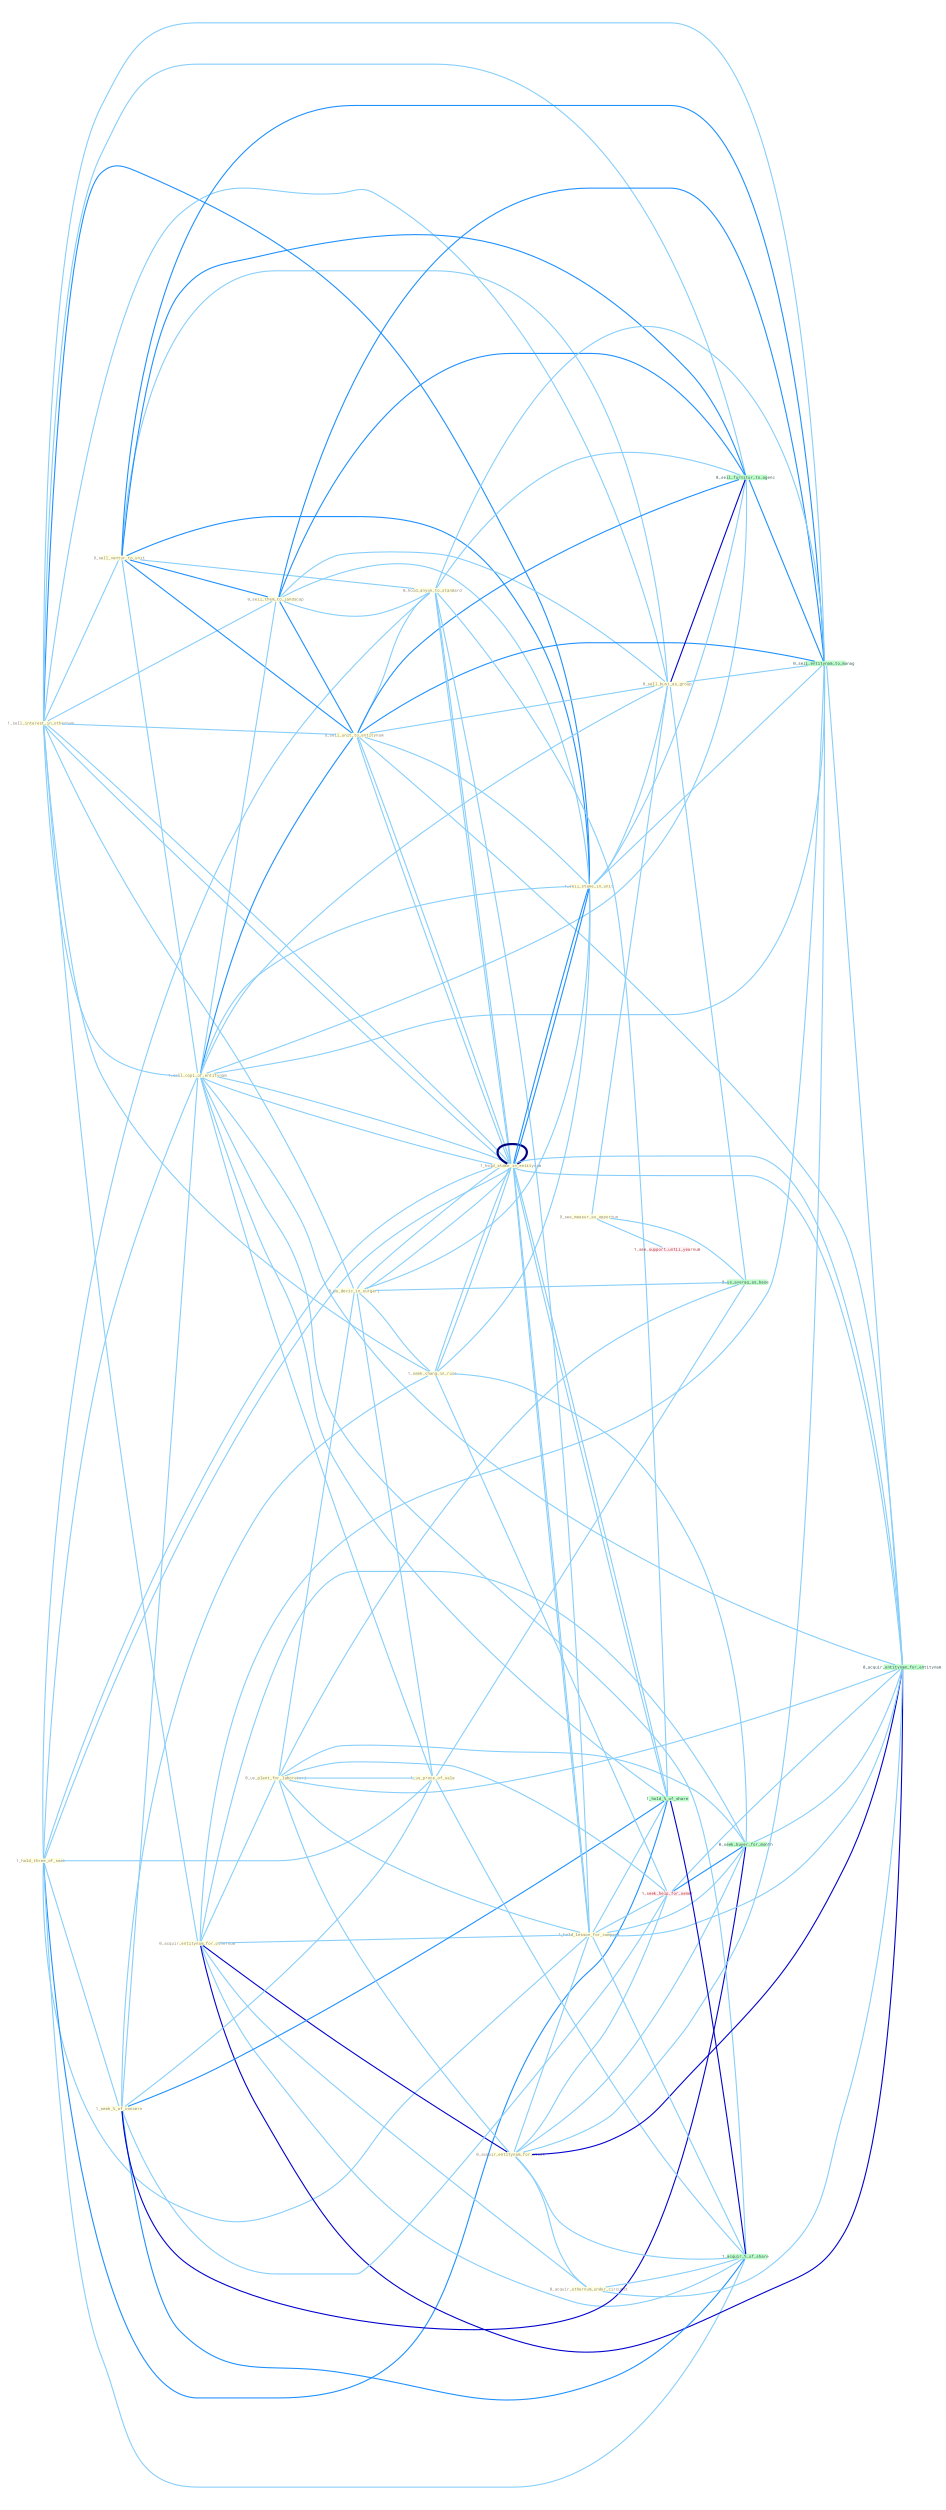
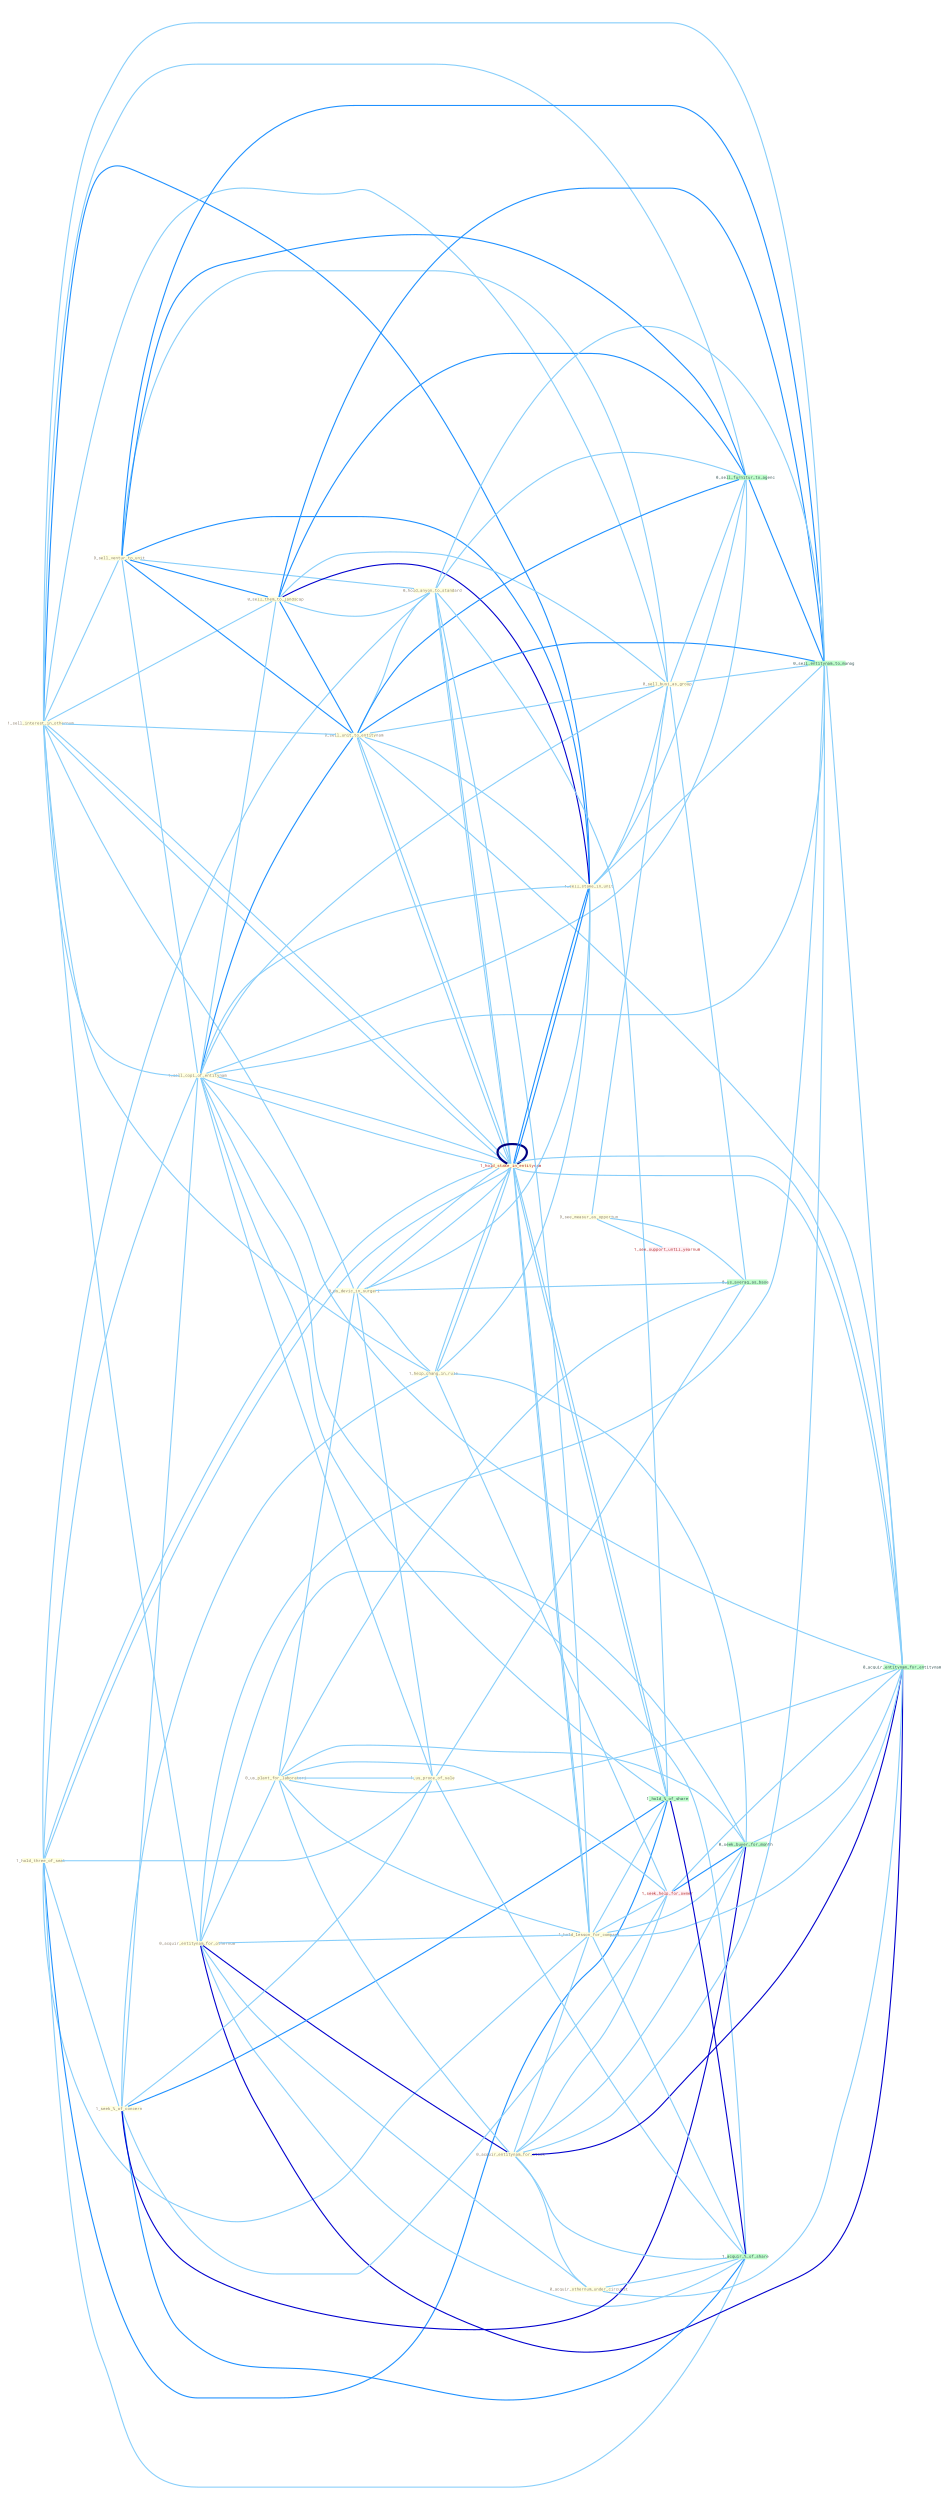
(708, 581) -> (708, 581)
(511, 637) -> (511, 637)
(512, 1166) -> (512, 1166)
(434, 1374) -> (434, 1374)
